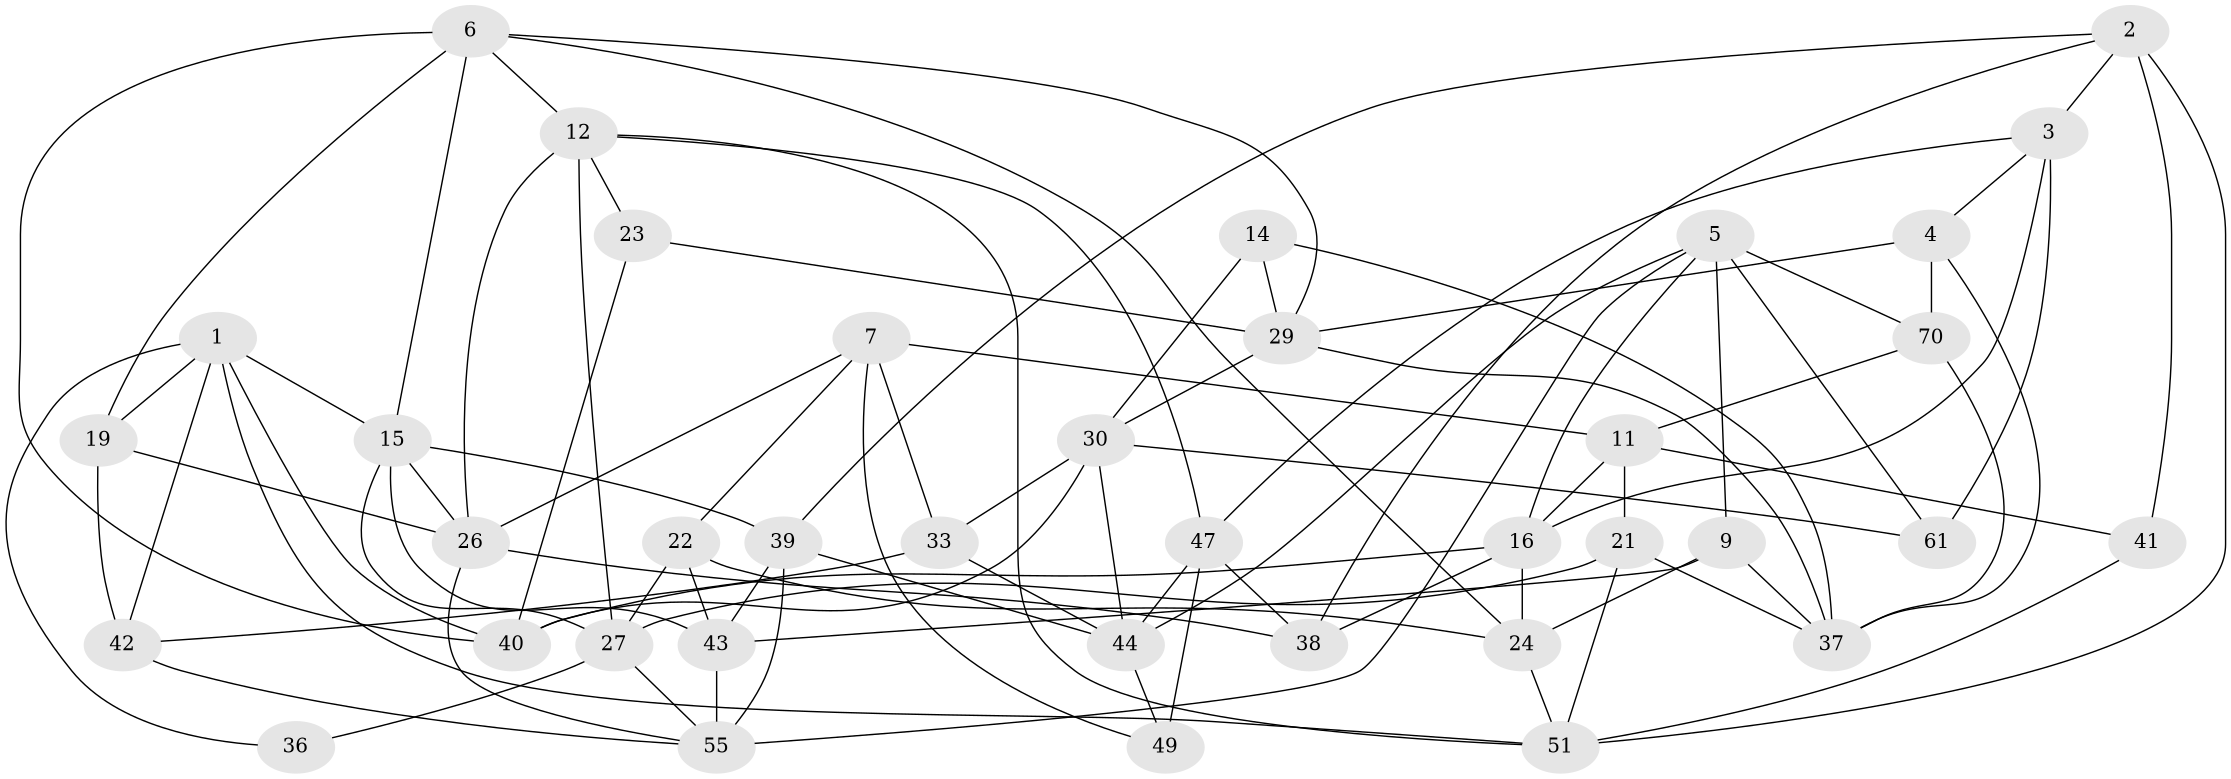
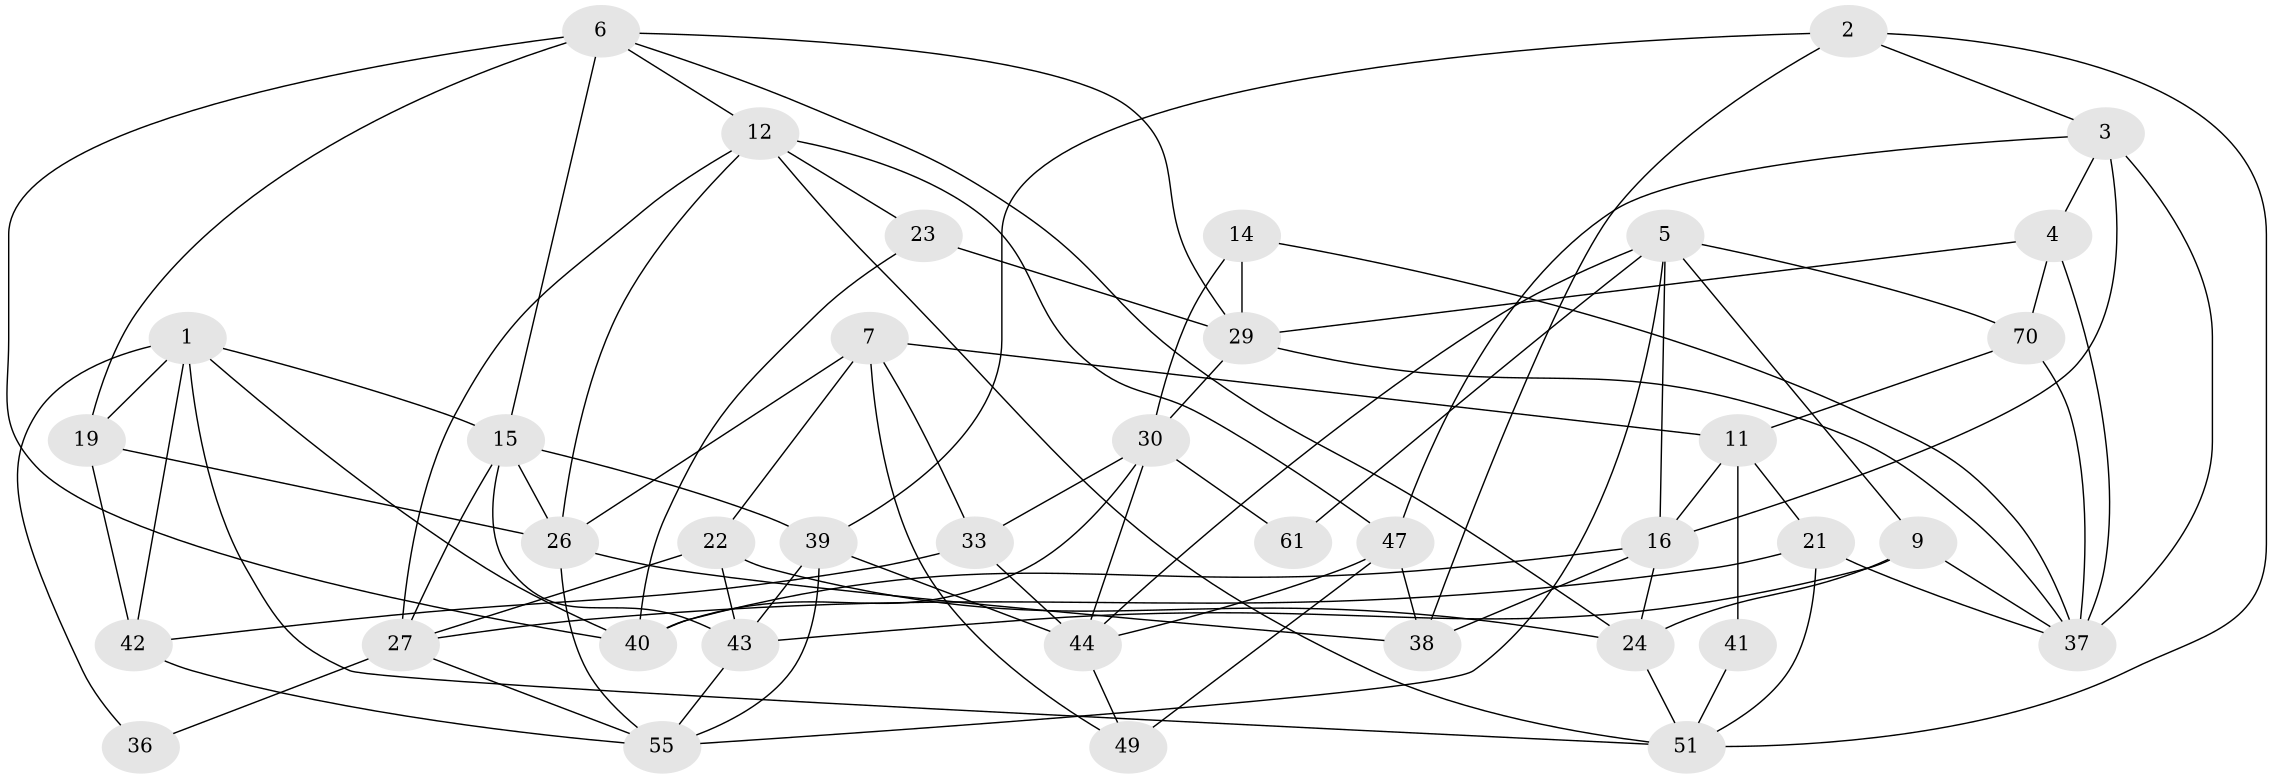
(2172, 286) -> none
(2033, 348) -> (2212, 397)
